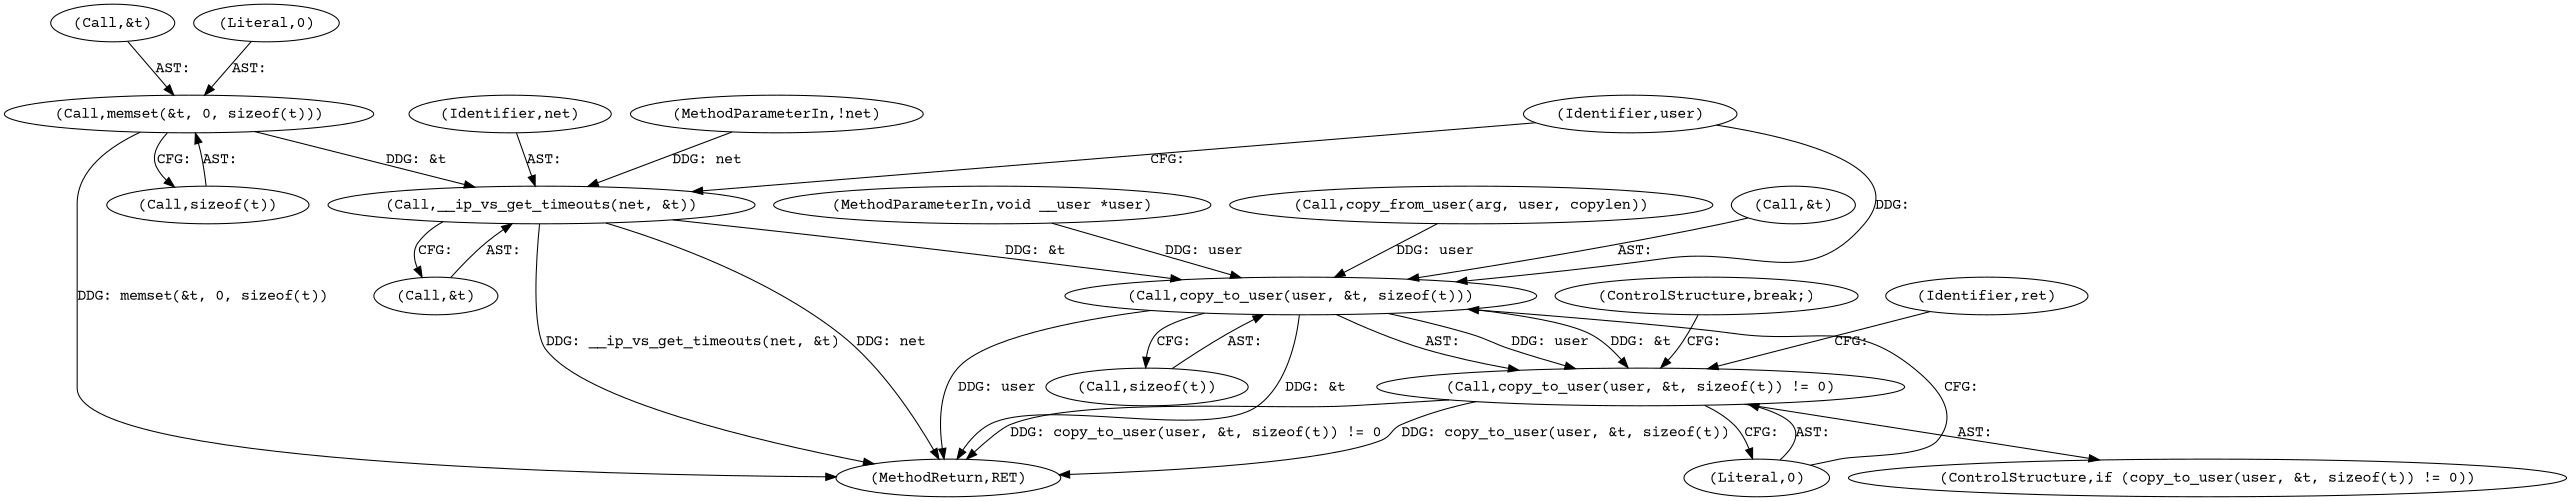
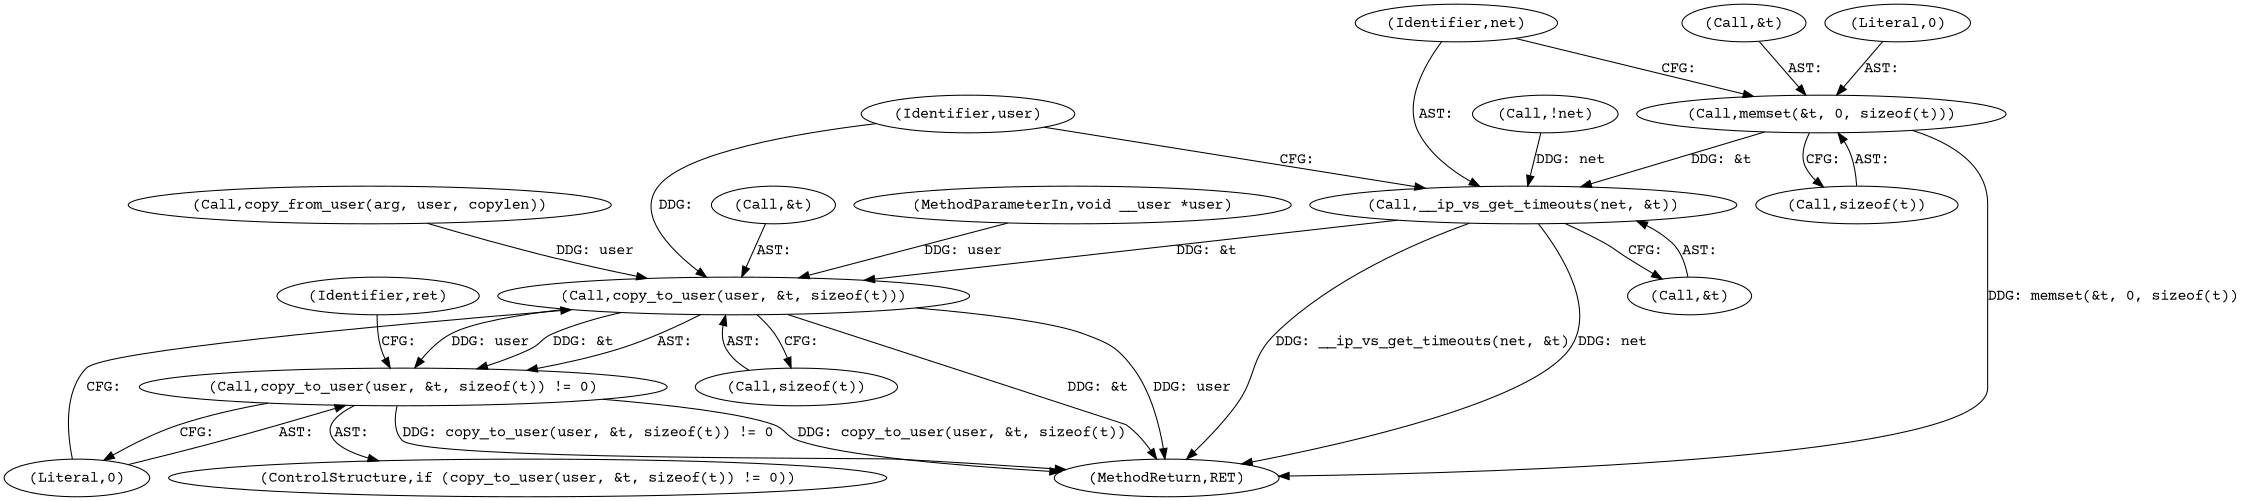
none -> (1629, 66)
(777, 114) -> (1545, 114)
(1707, 296) -> none
